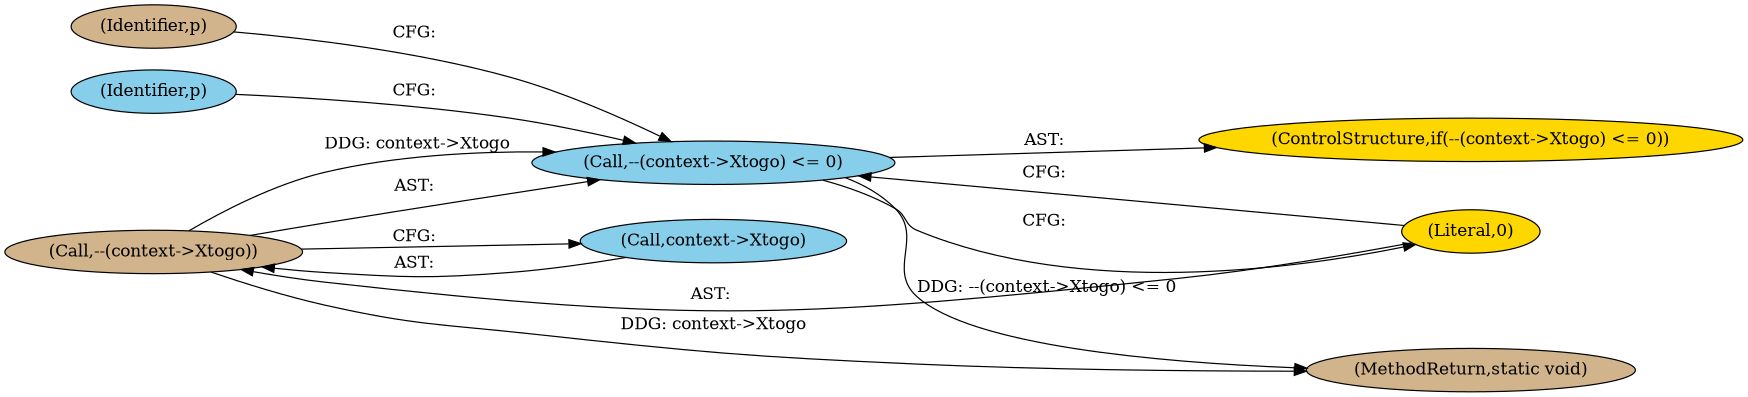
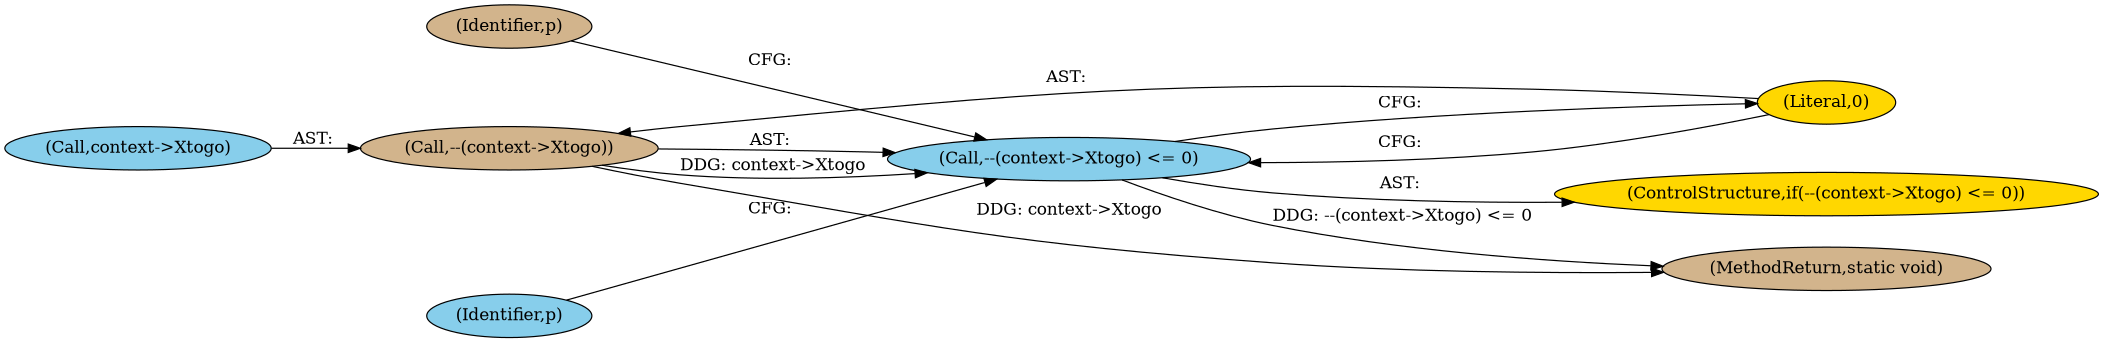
(435, 247) -> none
